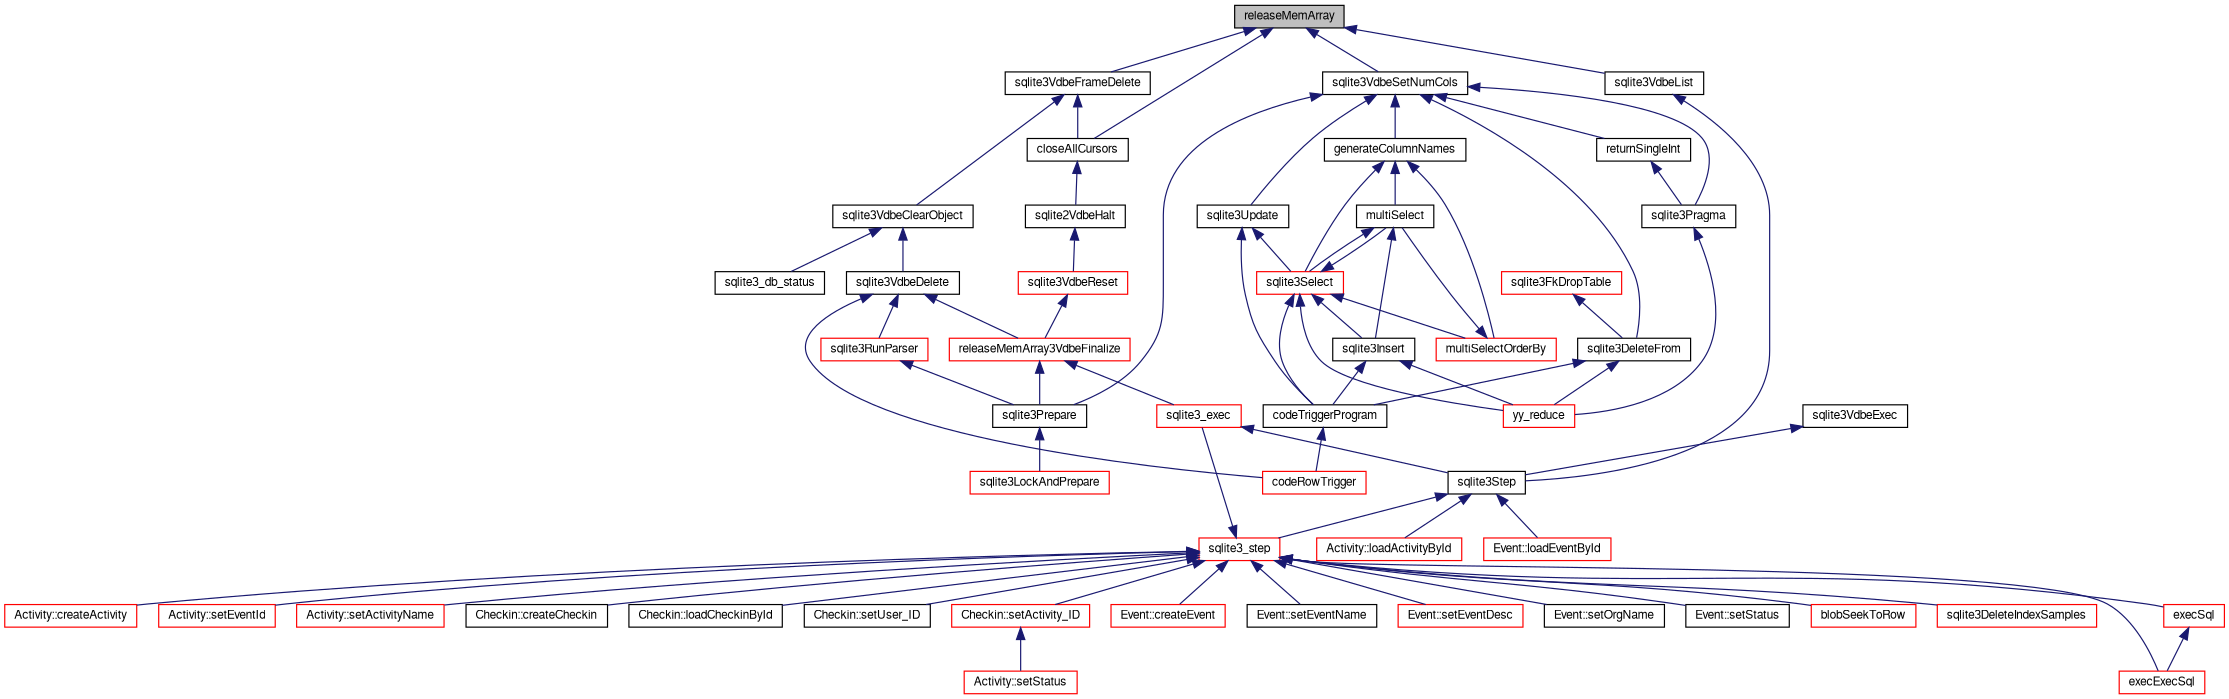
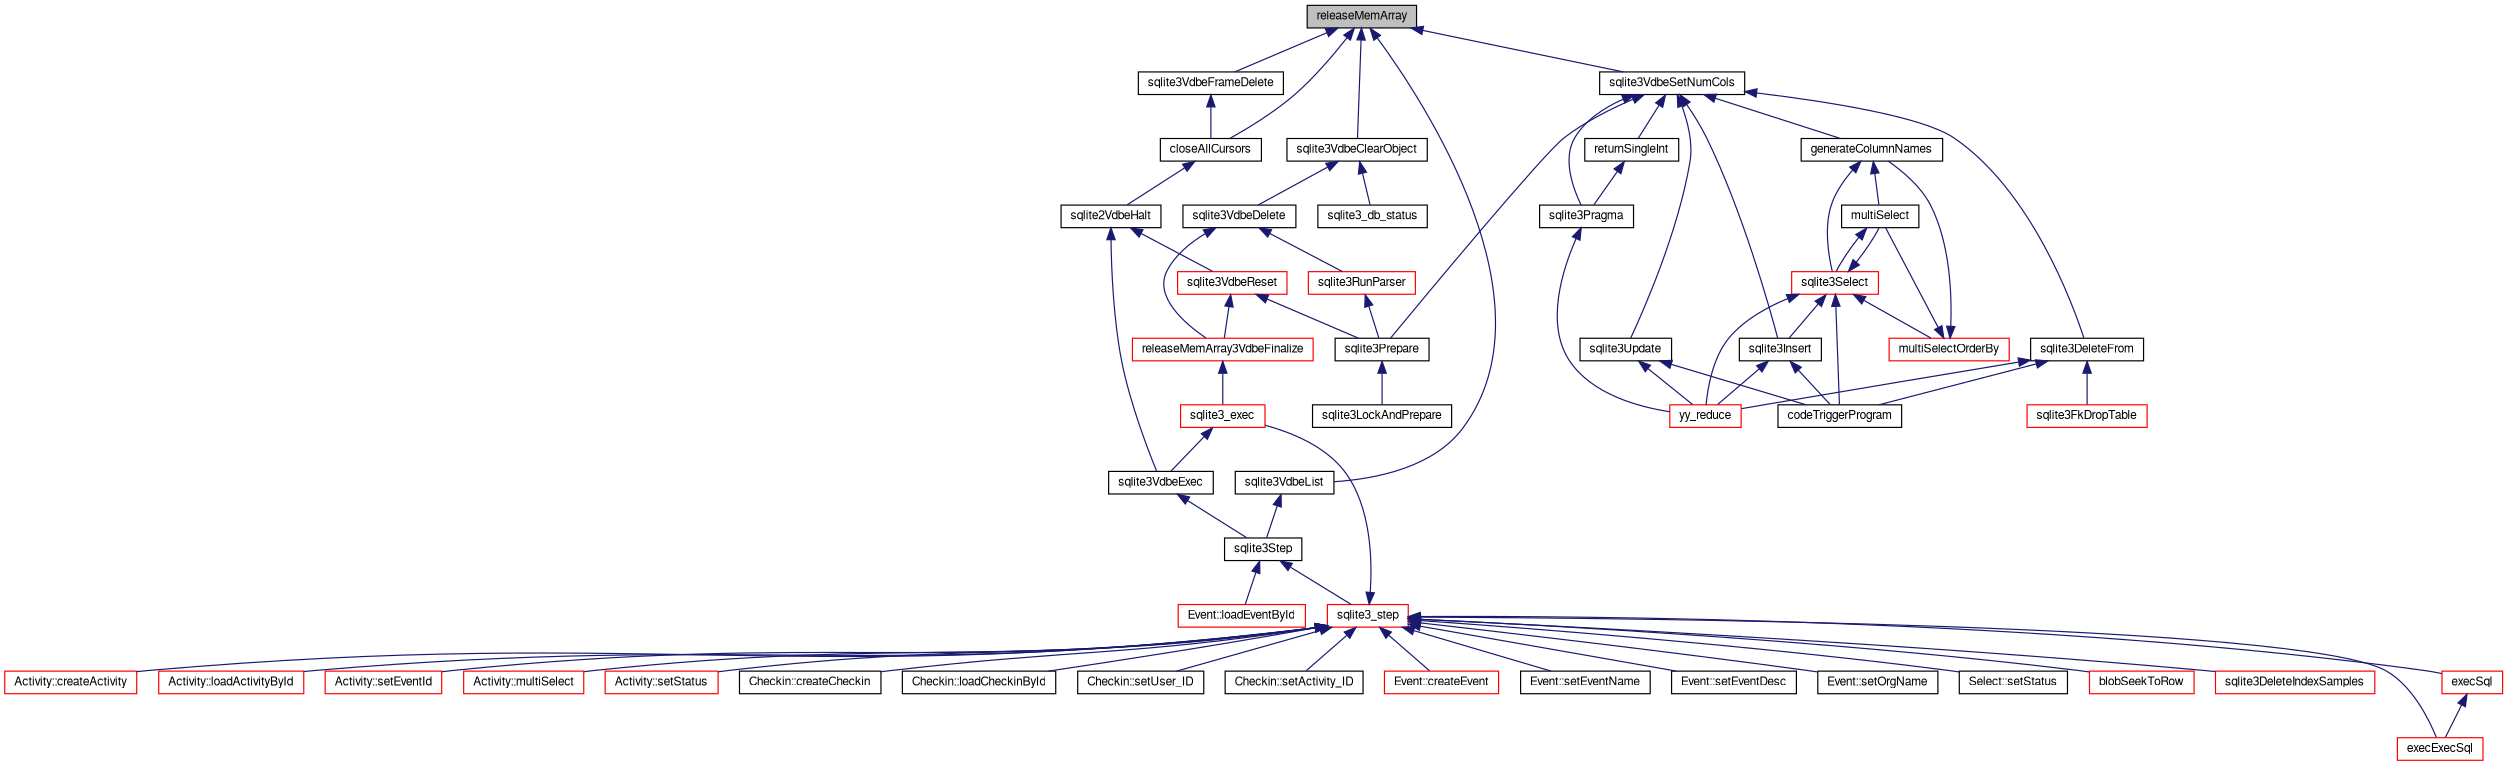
(985, 154) -> (1359, 89)
(1467, 248) -> (1942, 234)
(1276, 254) -> (1670, 387)
(1383, 289) -> (1740, 218)
(1602, 320) -> (2087, 389)
none -> (1121, 358)
(1040, 389) -> (1313, 319)
(1350, 451) -> (1188, 454)
(1040, 483) -> (1382, 416)
(1314, 483) -> none
(1433, 519) -> (810, 655)
(370, 616) -> (524, 682)
(1021, 616) -> (1294, 682)
(1461, 616) -> (1734, 682)
(1738, 616) -> (2013, 682)
(1021, 655) -> (1017, 651)
